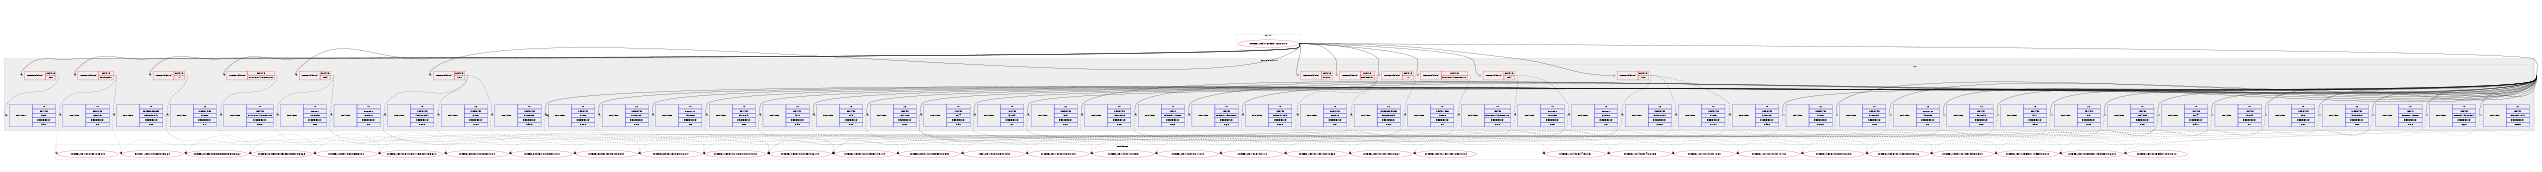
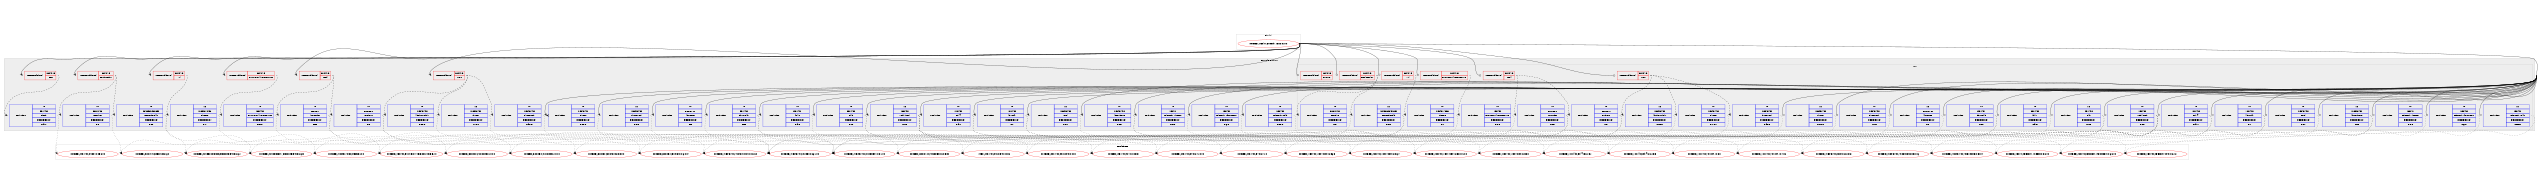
(152, 154) -> (152, 154)
(282, 154) -> (282, 154)
none -> (1511, 154)
